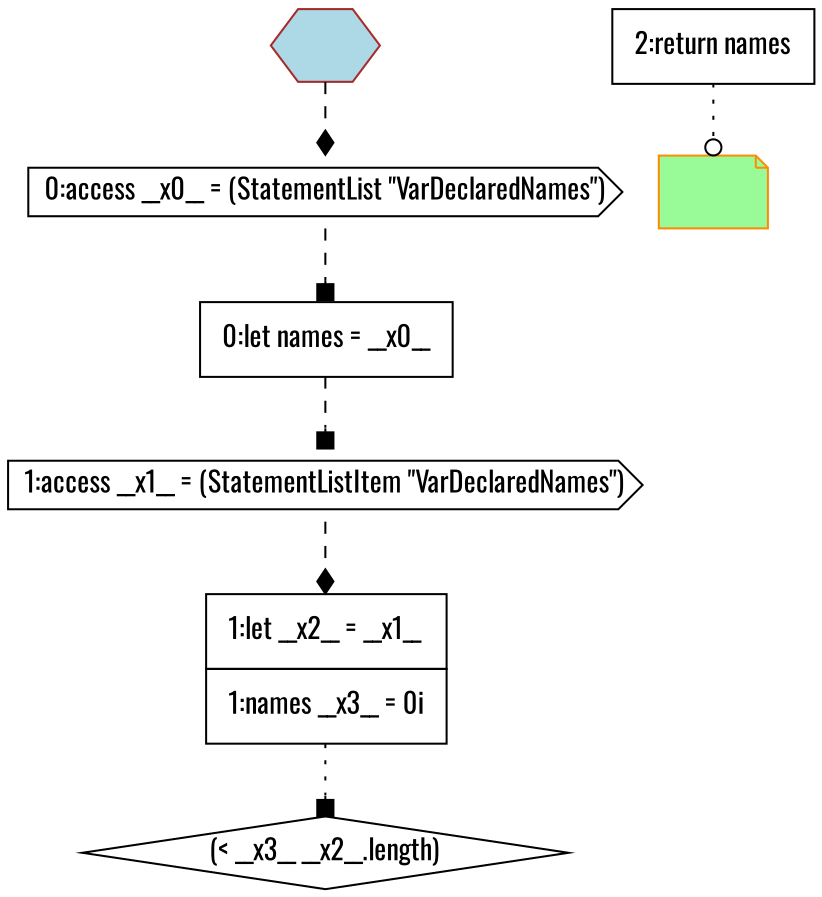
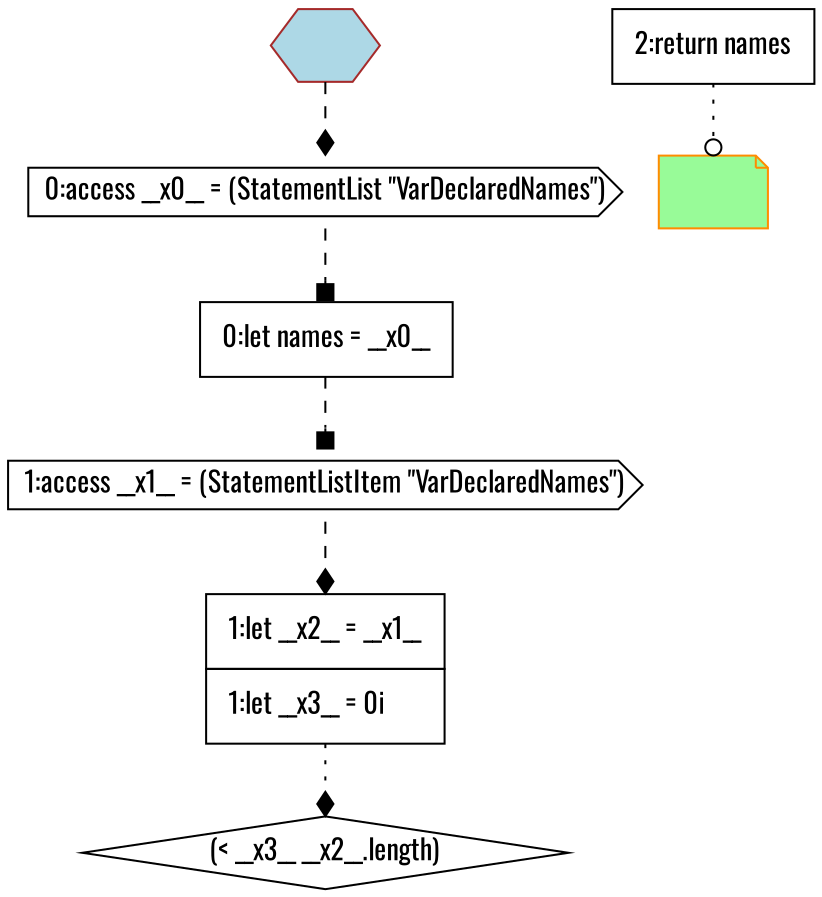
(326, 705) -> (307, 705)
(325, 770) -> (325, 768)
